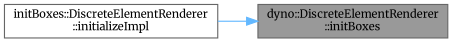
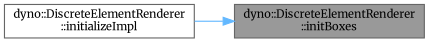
(111, 21) -> (99, 21)
